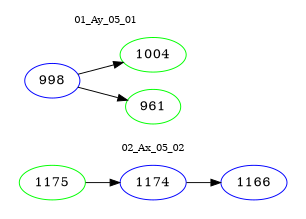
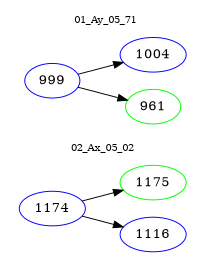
(106, 21) -> (106, 21)
(153, 55) -> (153, 55)
(52, 81) -> (52, 81)
(98, 183) -> (98, 197)
(254, 183) -> (153, 235)
